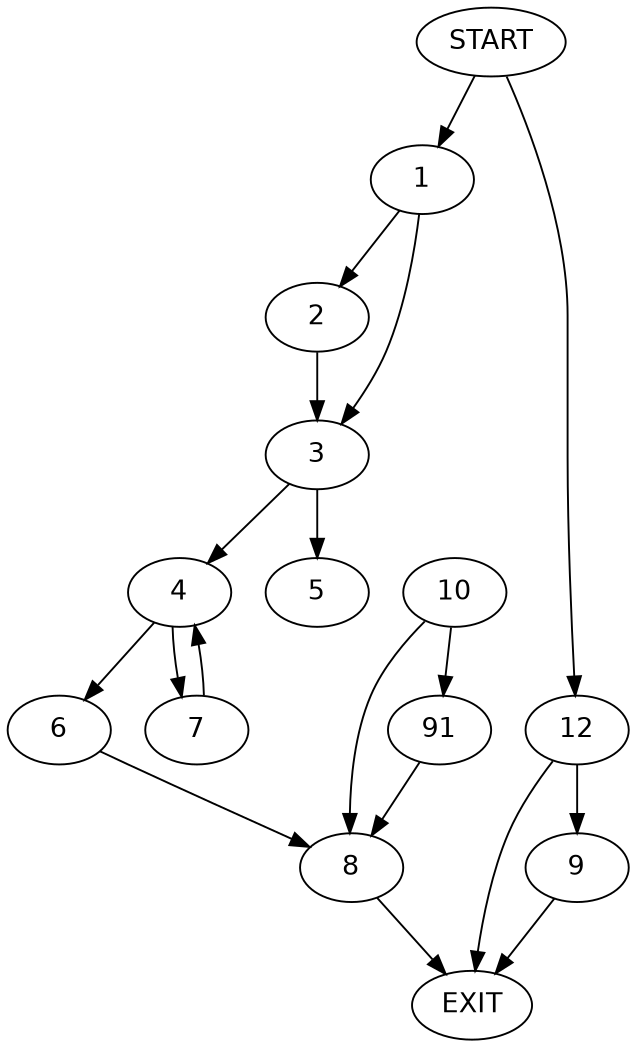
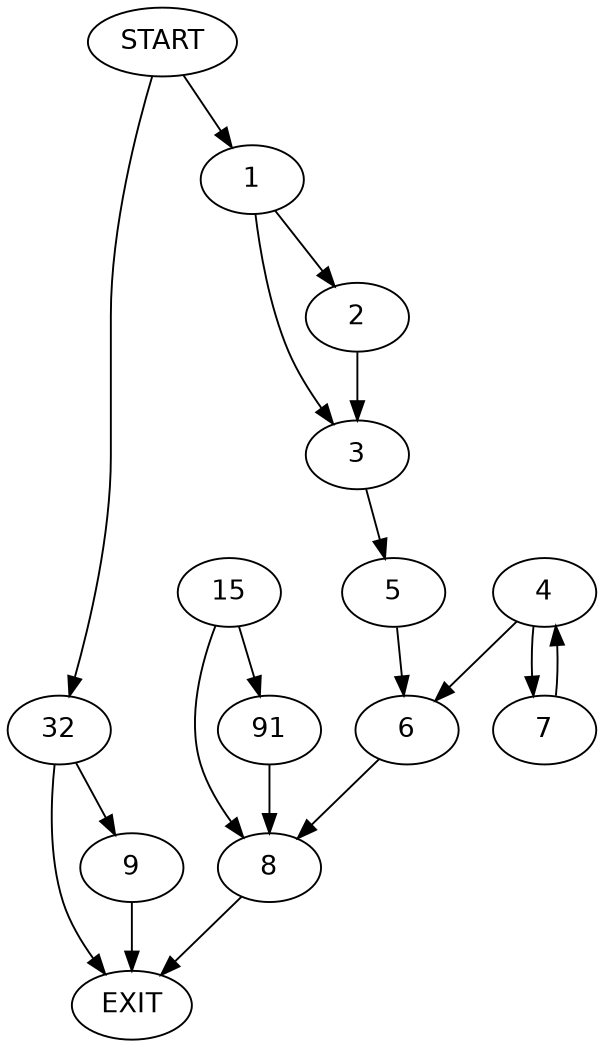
(256, 517) -> none
(455, 592) -> (229, 592)
none -> (399, 652)
(577, 730) -> (59, 730)
